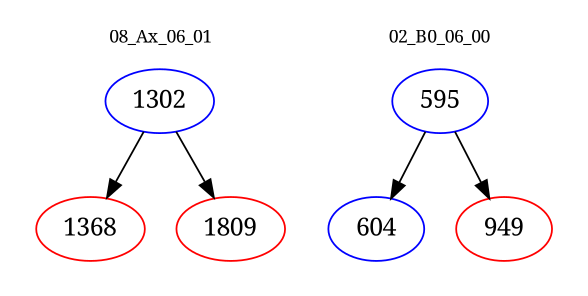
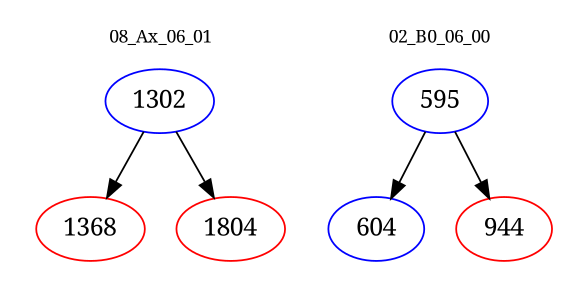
(231, 229) -> (231, 229)
(504, 229) -> (504, 229)
